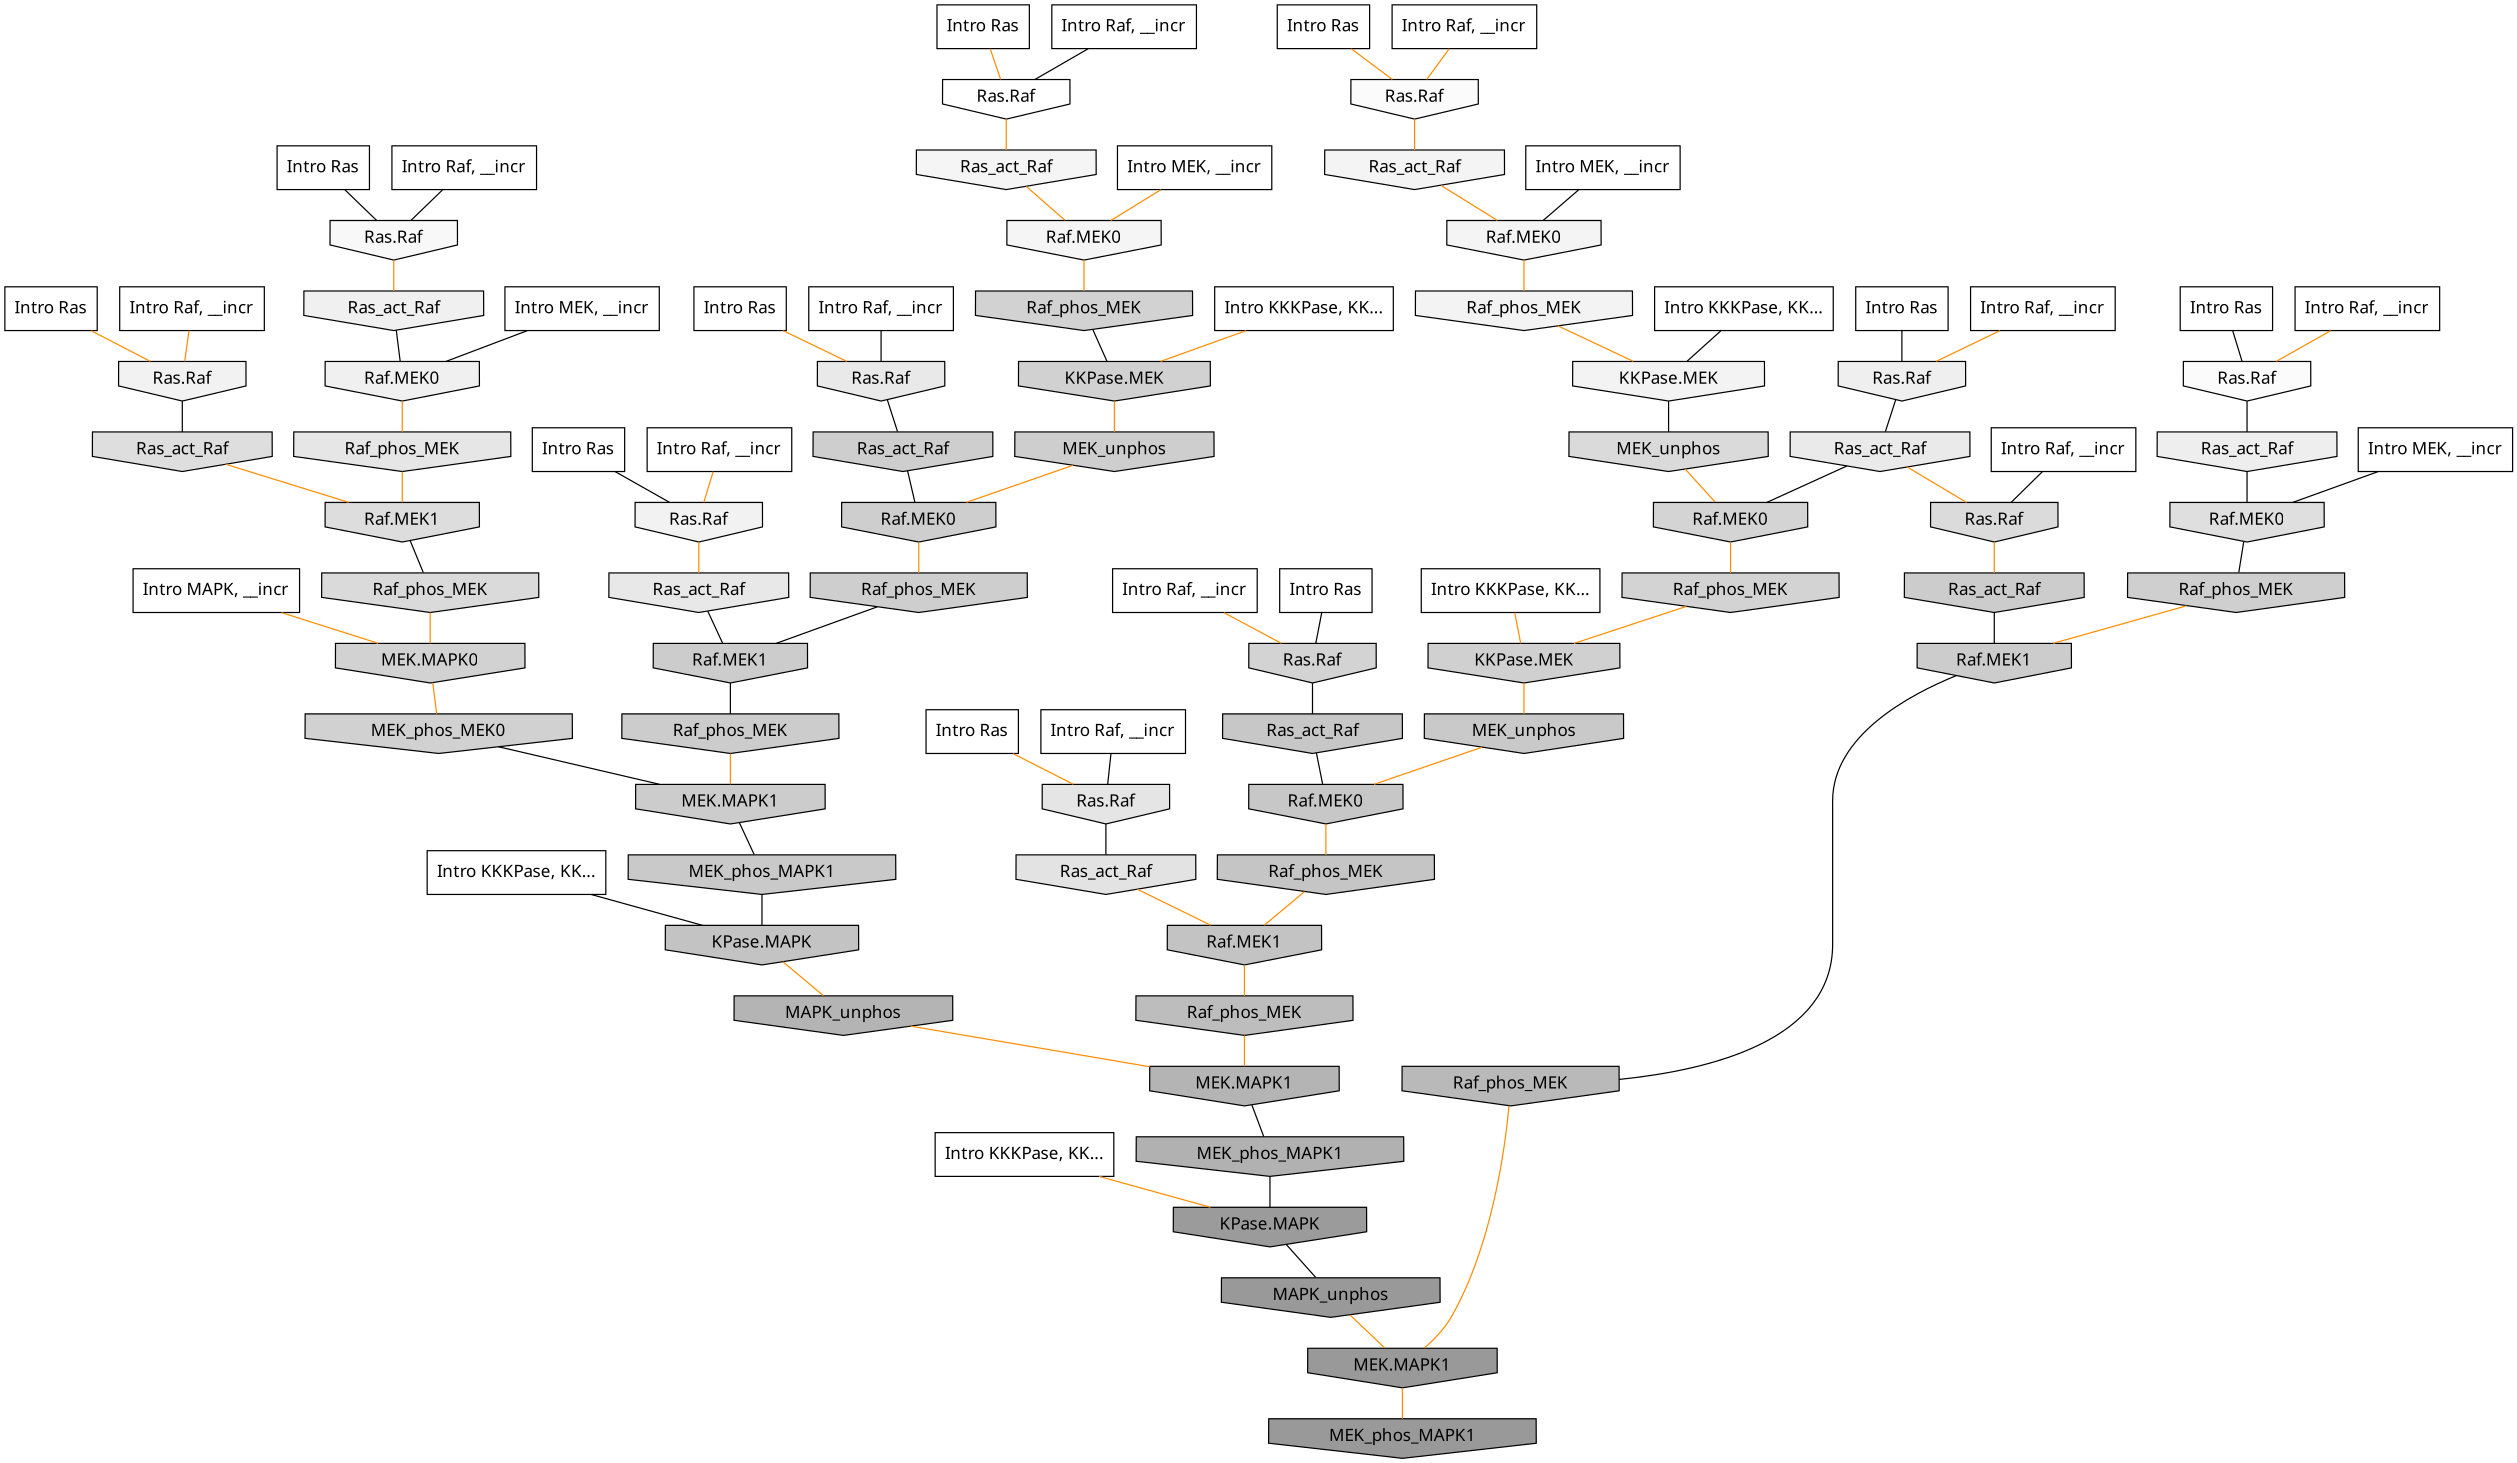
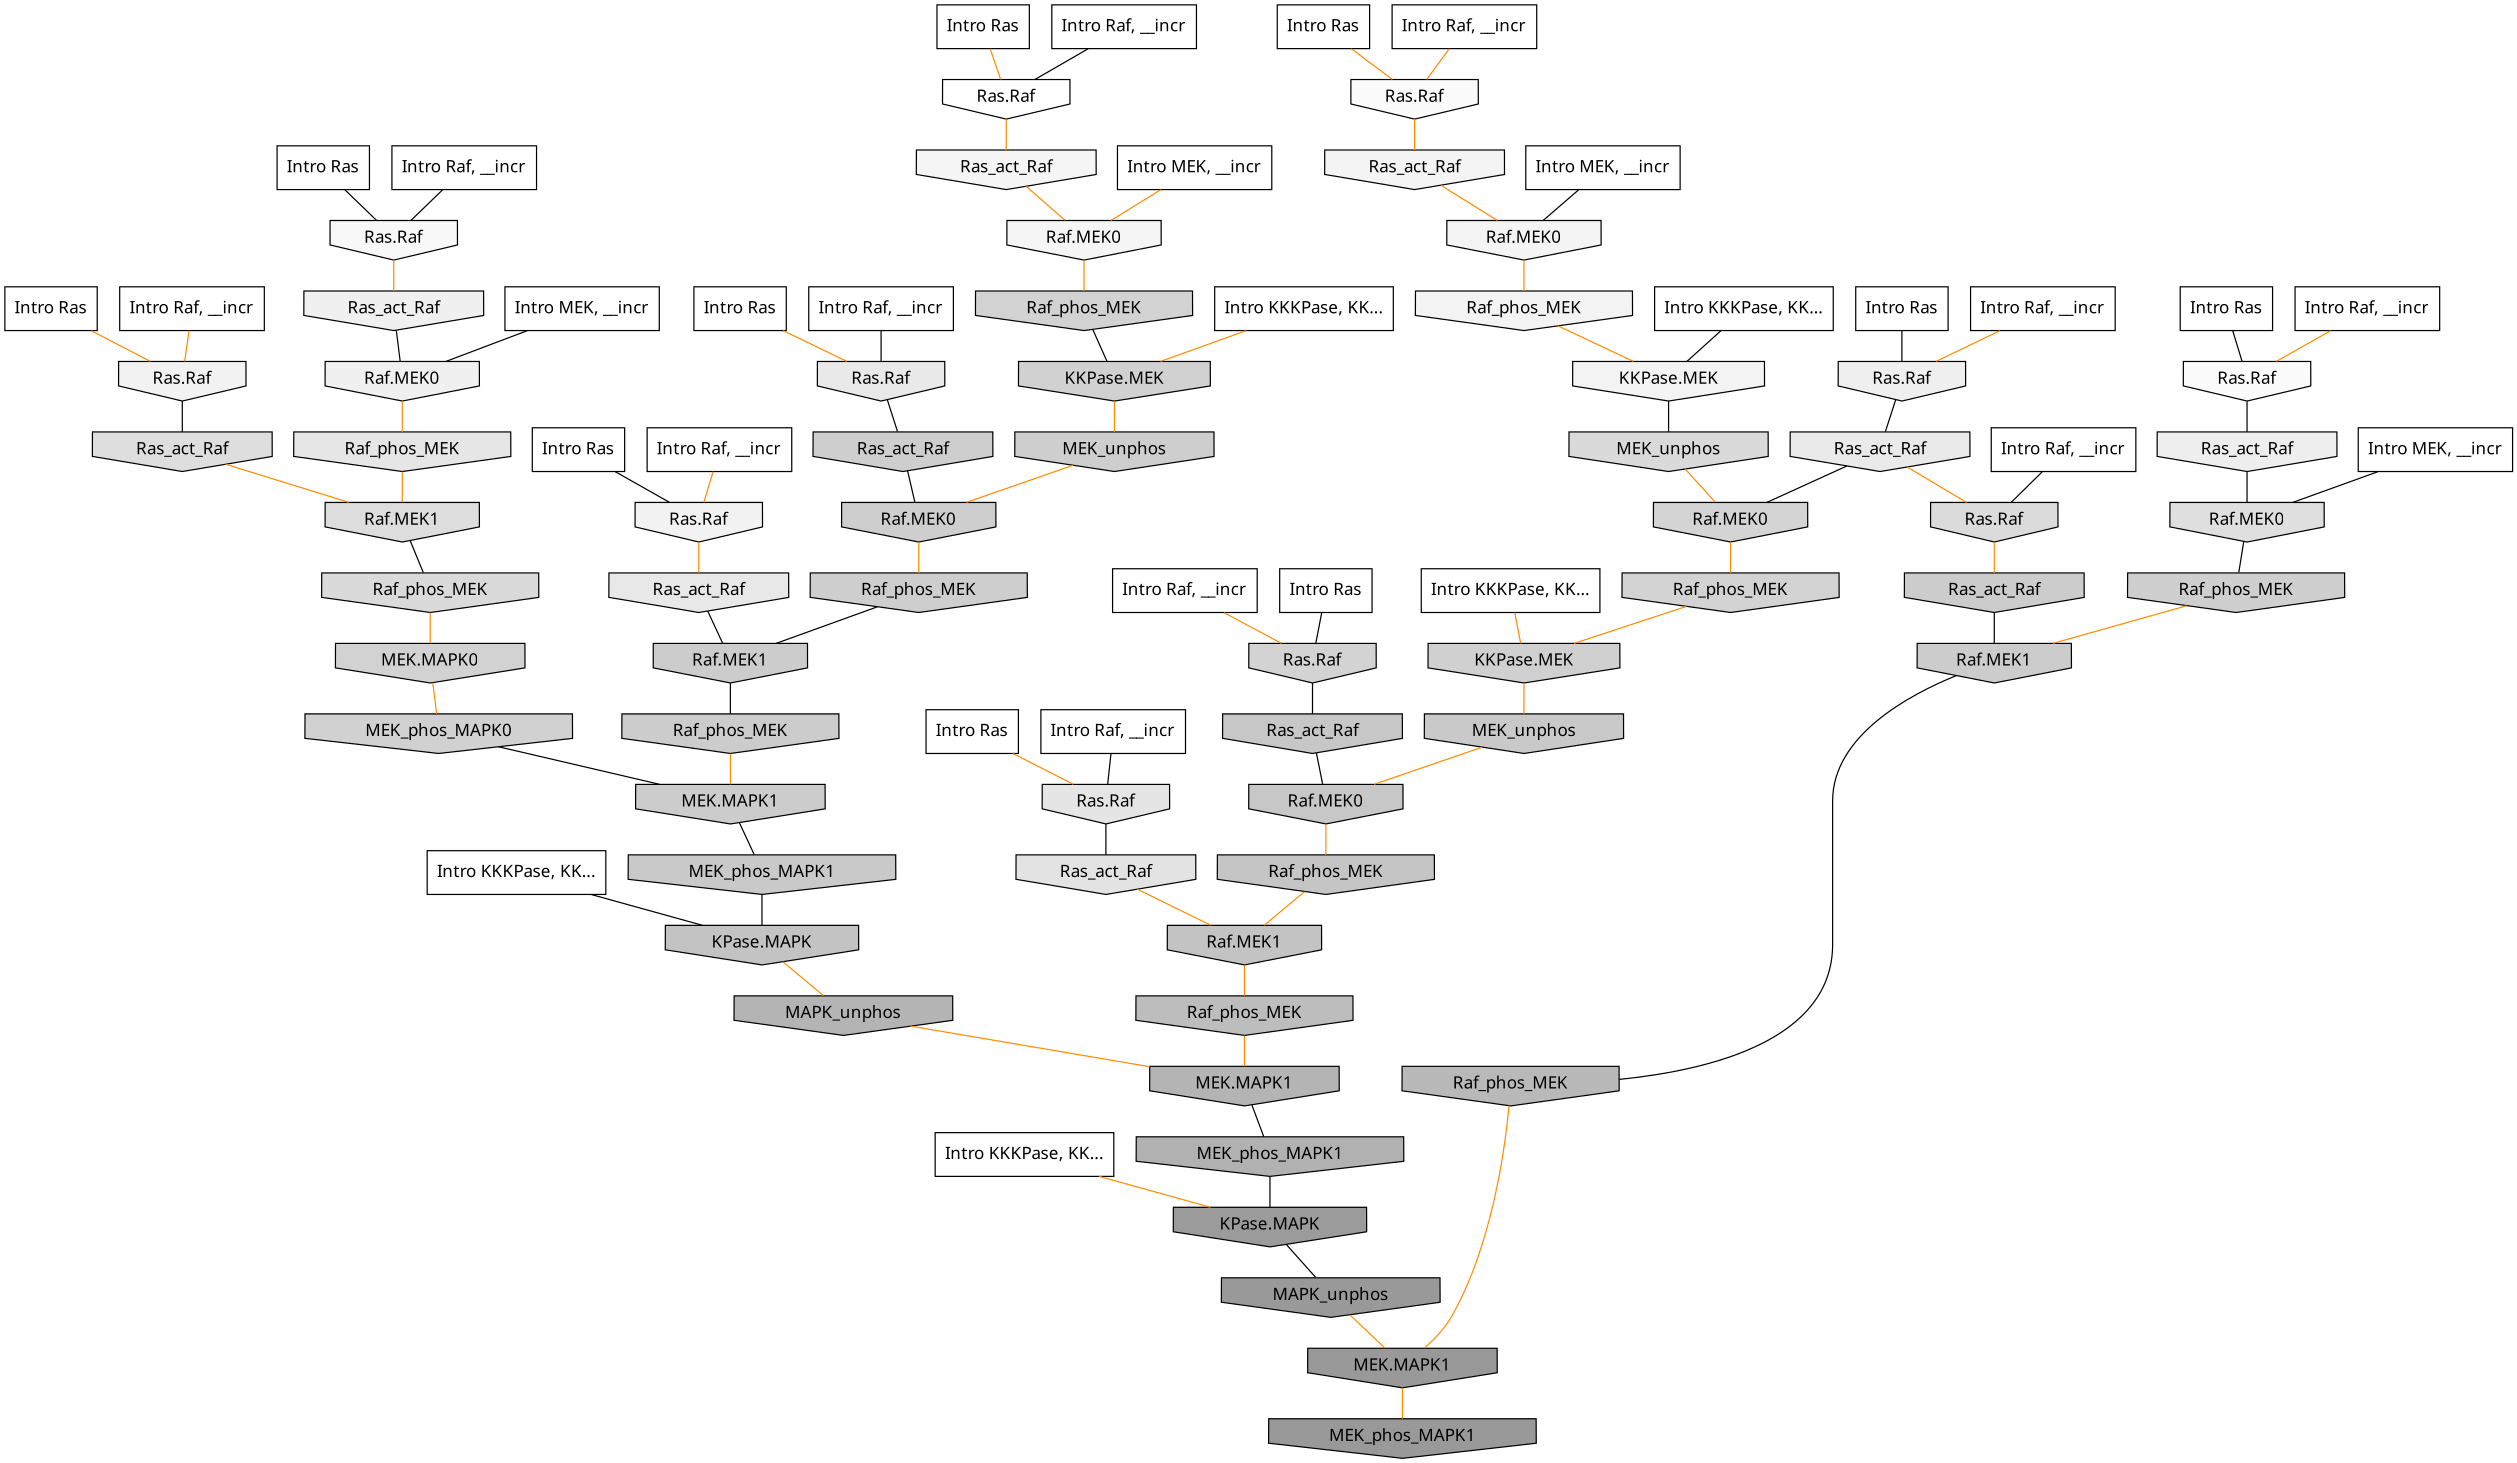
(216, 591) -> none
(439, 732) -> (439, 732)
